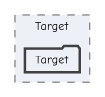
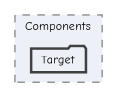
(52, 27) -> (59, 27)
